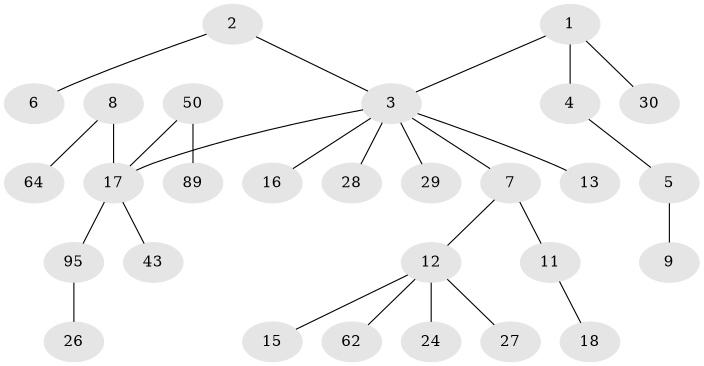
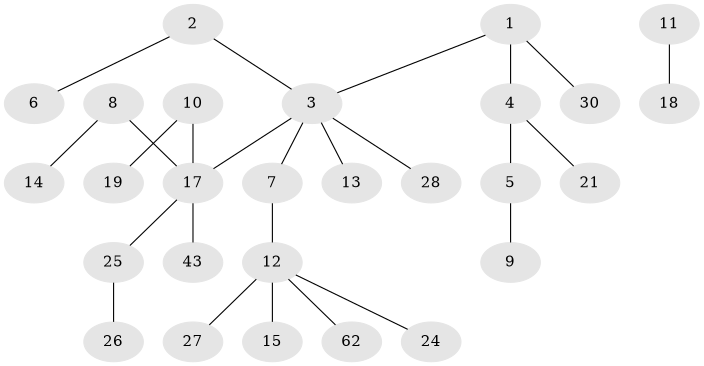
(193, 104) -> (193, 104)
(34, 183) -> (34, 183)
(193, 183) -> (114, 183)
(272, 183) -> none
(431, 183) -> none
none -> (590, 183)
(530, 223) -> none
(74, 262) -> (114, 262)
